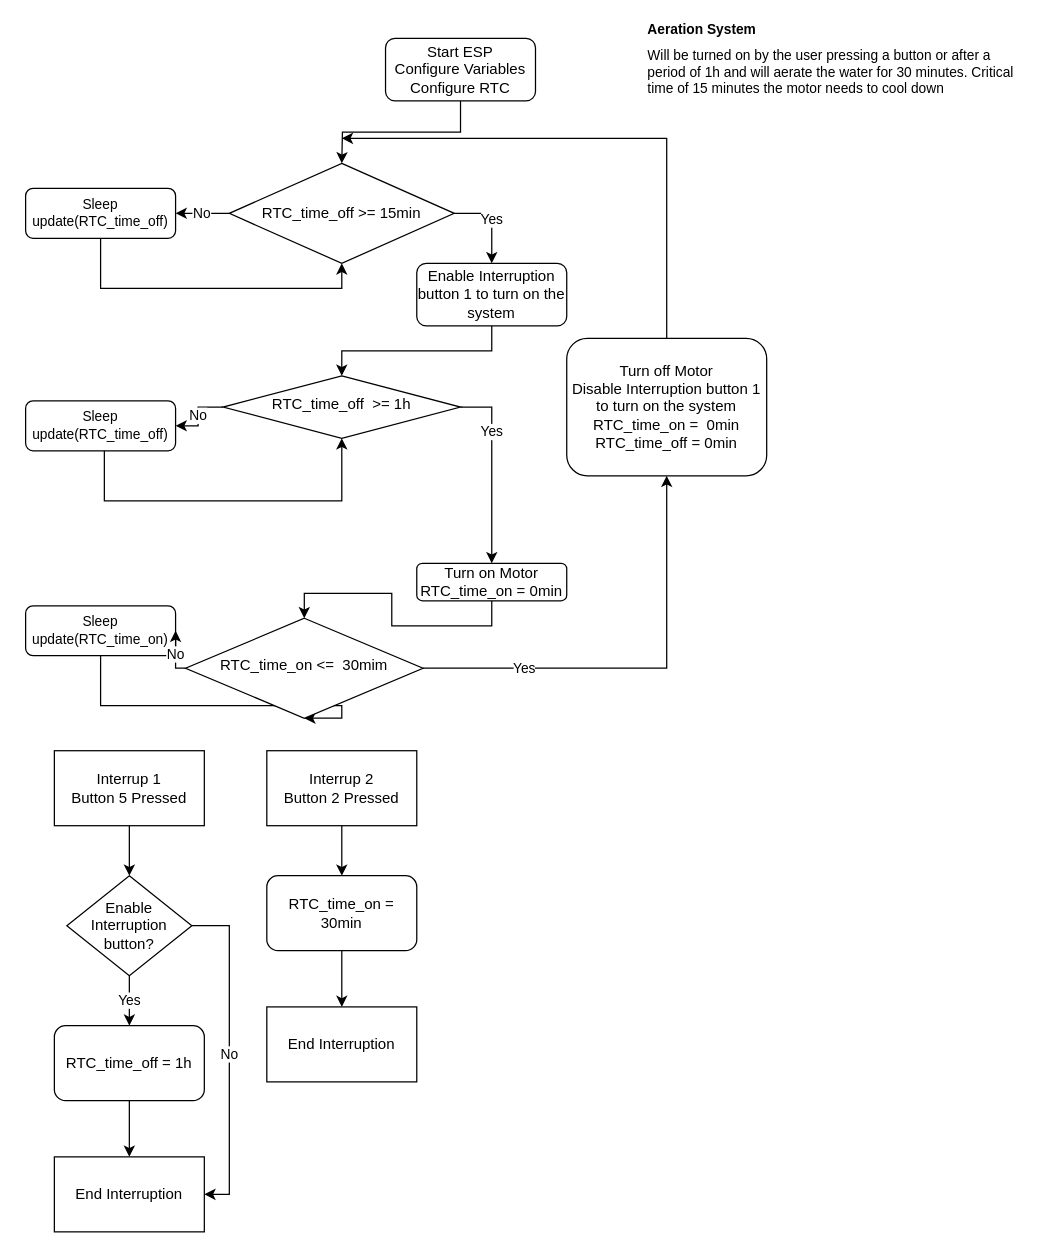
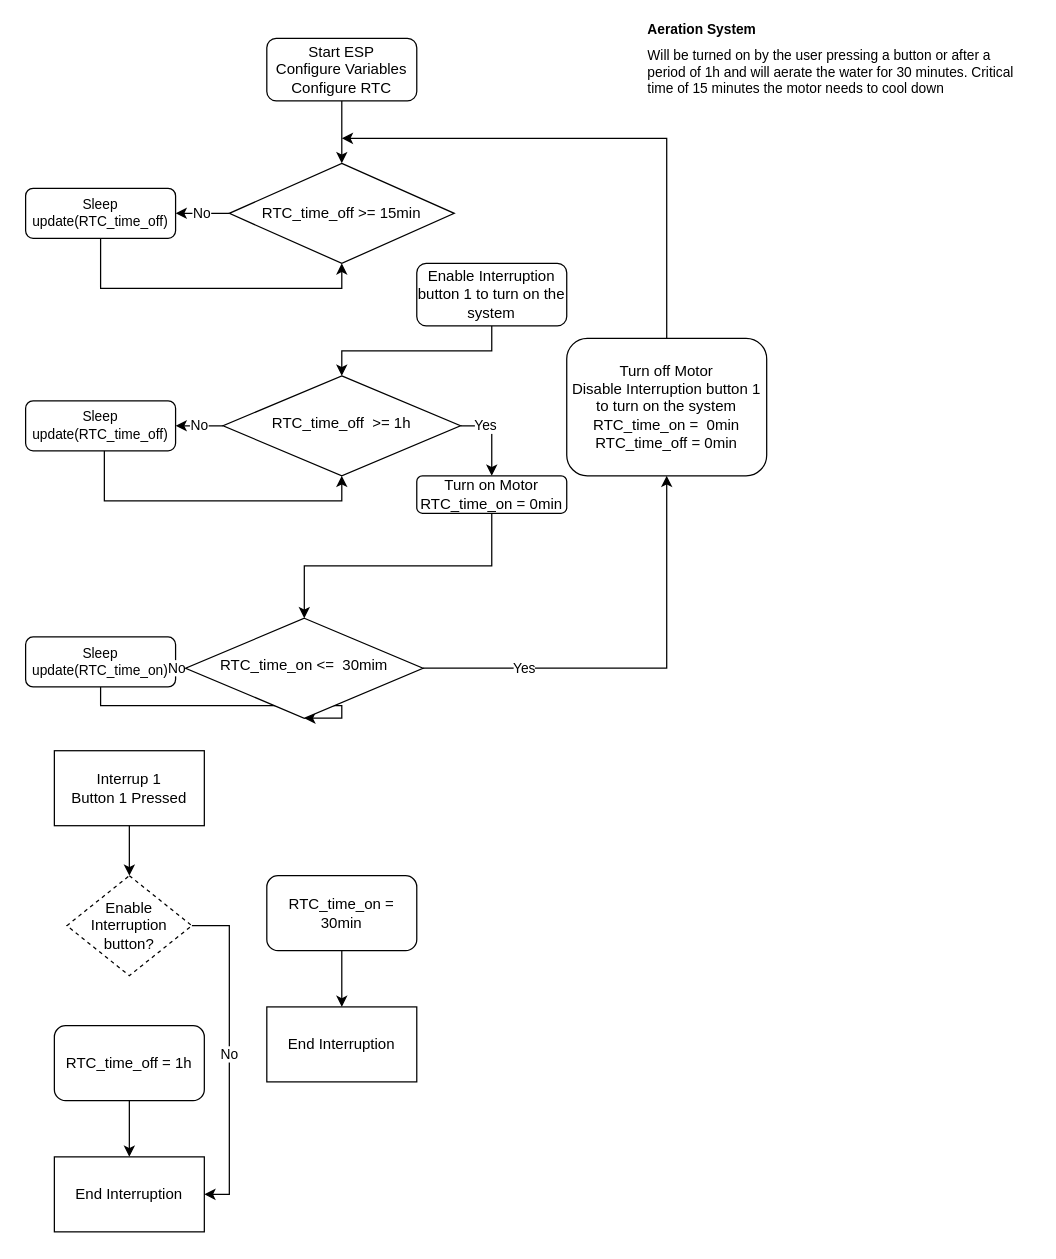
(461, 69) -> (342, 69)
(492, 215) -> none
(342, 407) -> (342, 426)
(492, 582) -> (492, 494)
(101, 631) -> (101, 662)
(129, 788) -> (129, 788)
(342, 788) -> none
(342, 847) -> none
(129, 926) -> (129, 926)
(129, 997) -> none
